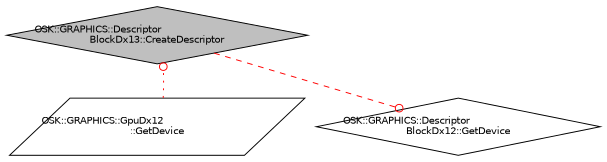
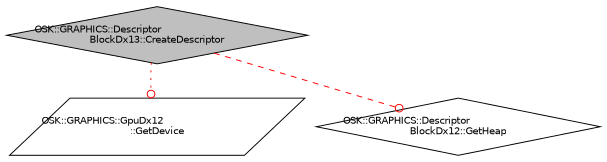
(164, 84) -> (151, 76)
(458, 127) -> (458, 127)
